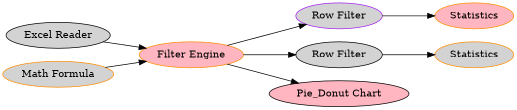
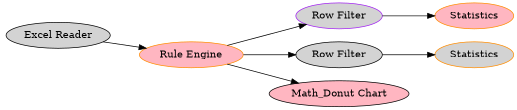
(191, 55) -> (191, 55)
(58, 74) -> none
(339, 94) -> (339, 94)
